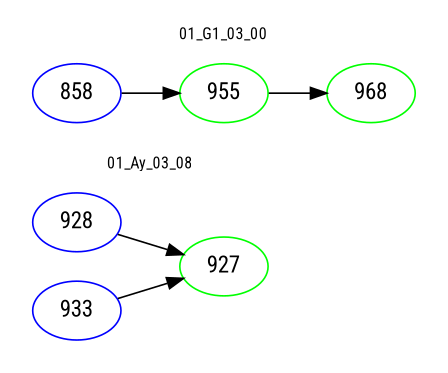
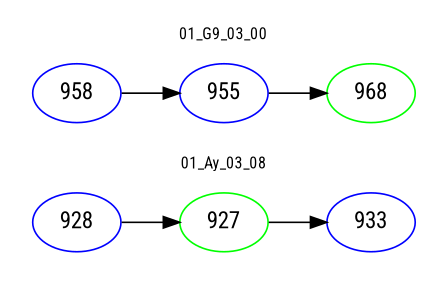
(224, 35) -> (224, 35)
(77, 93) -> (77, 93)
(224, 93) -> (224, 93)
(143, 291) -> (290, 222)
